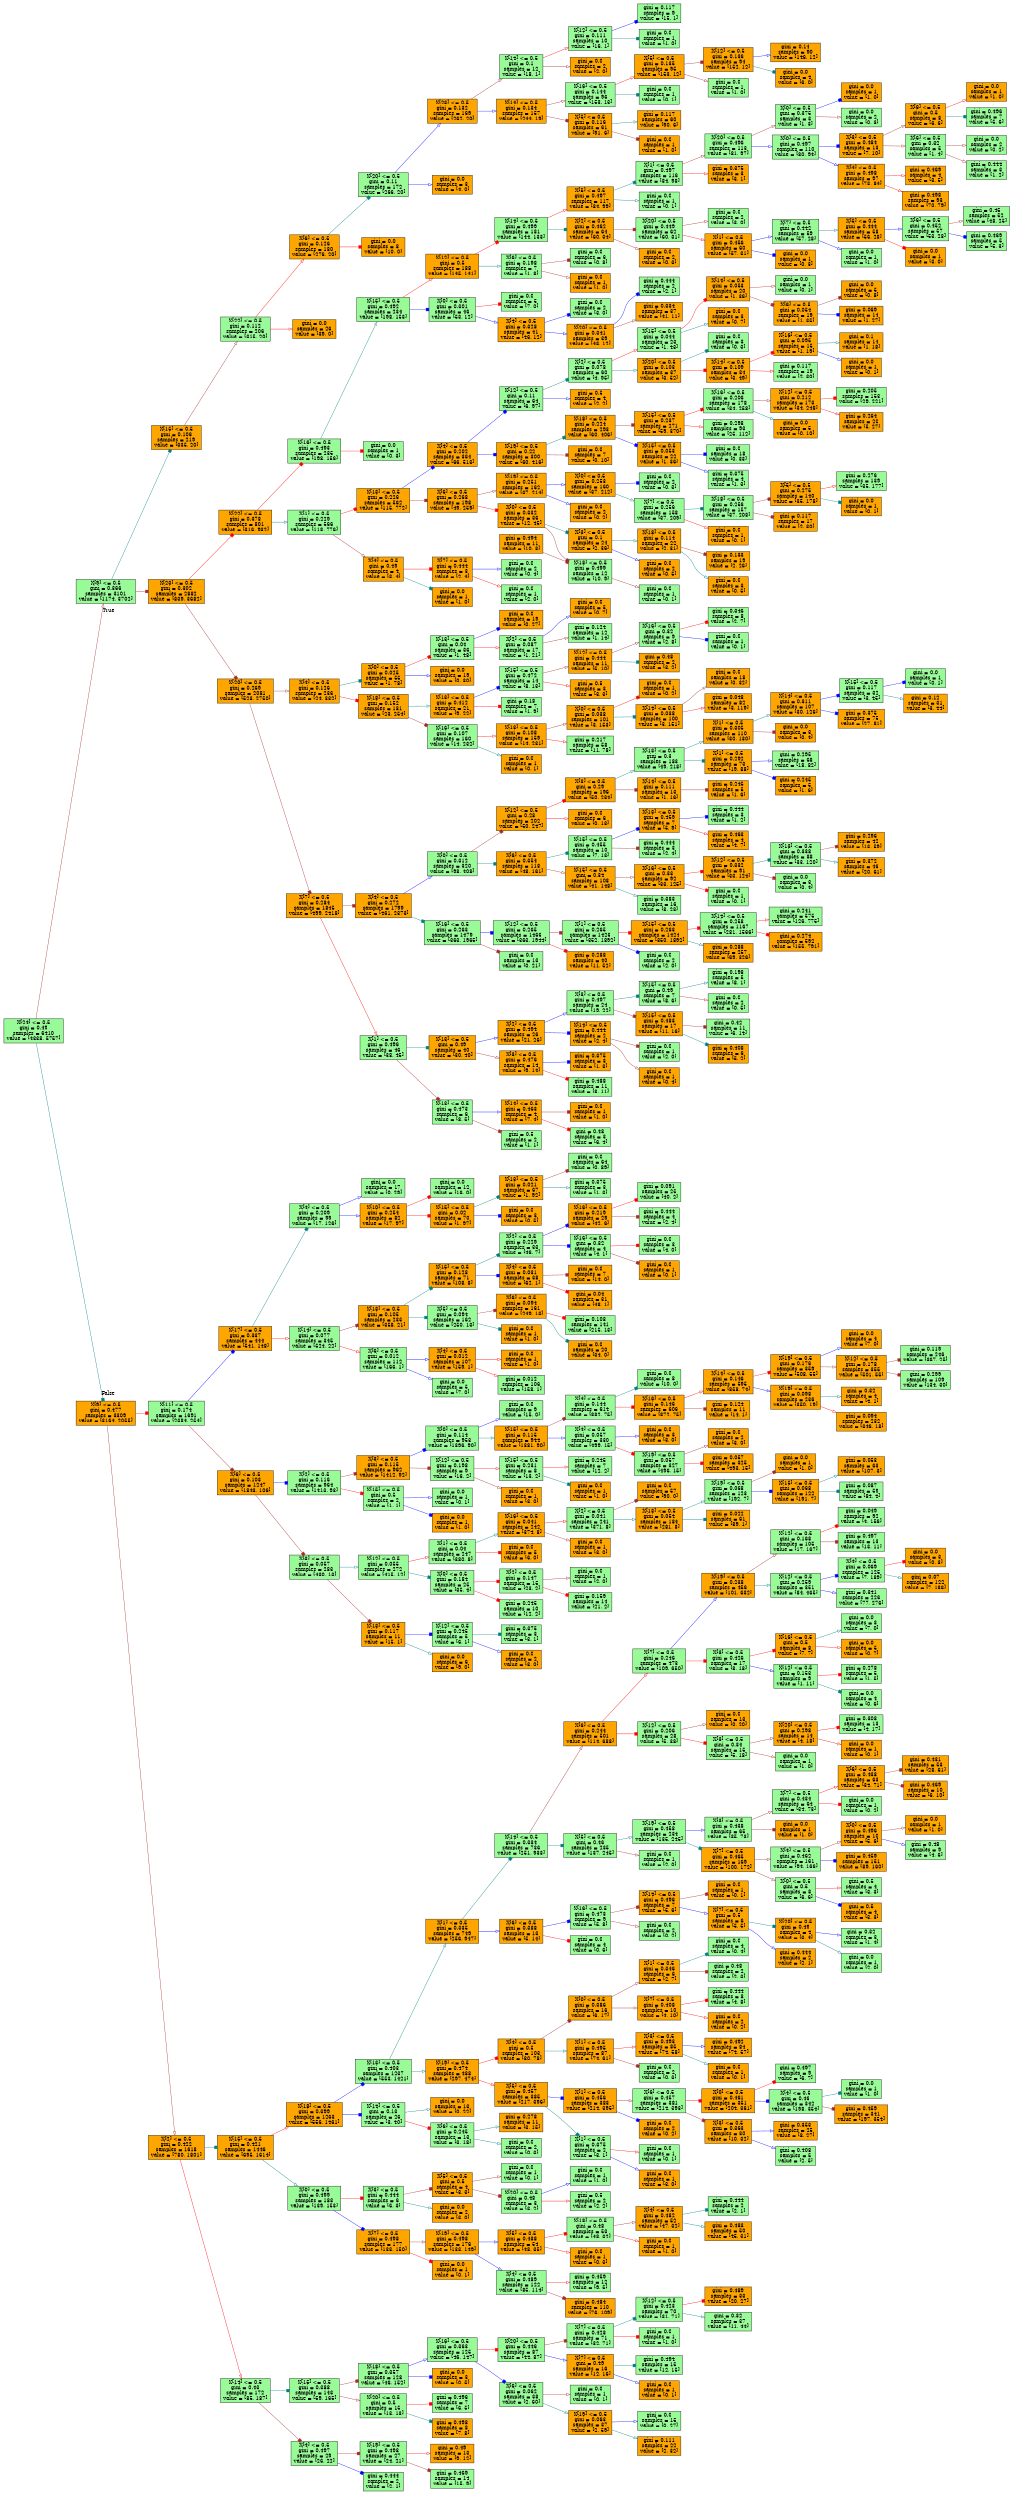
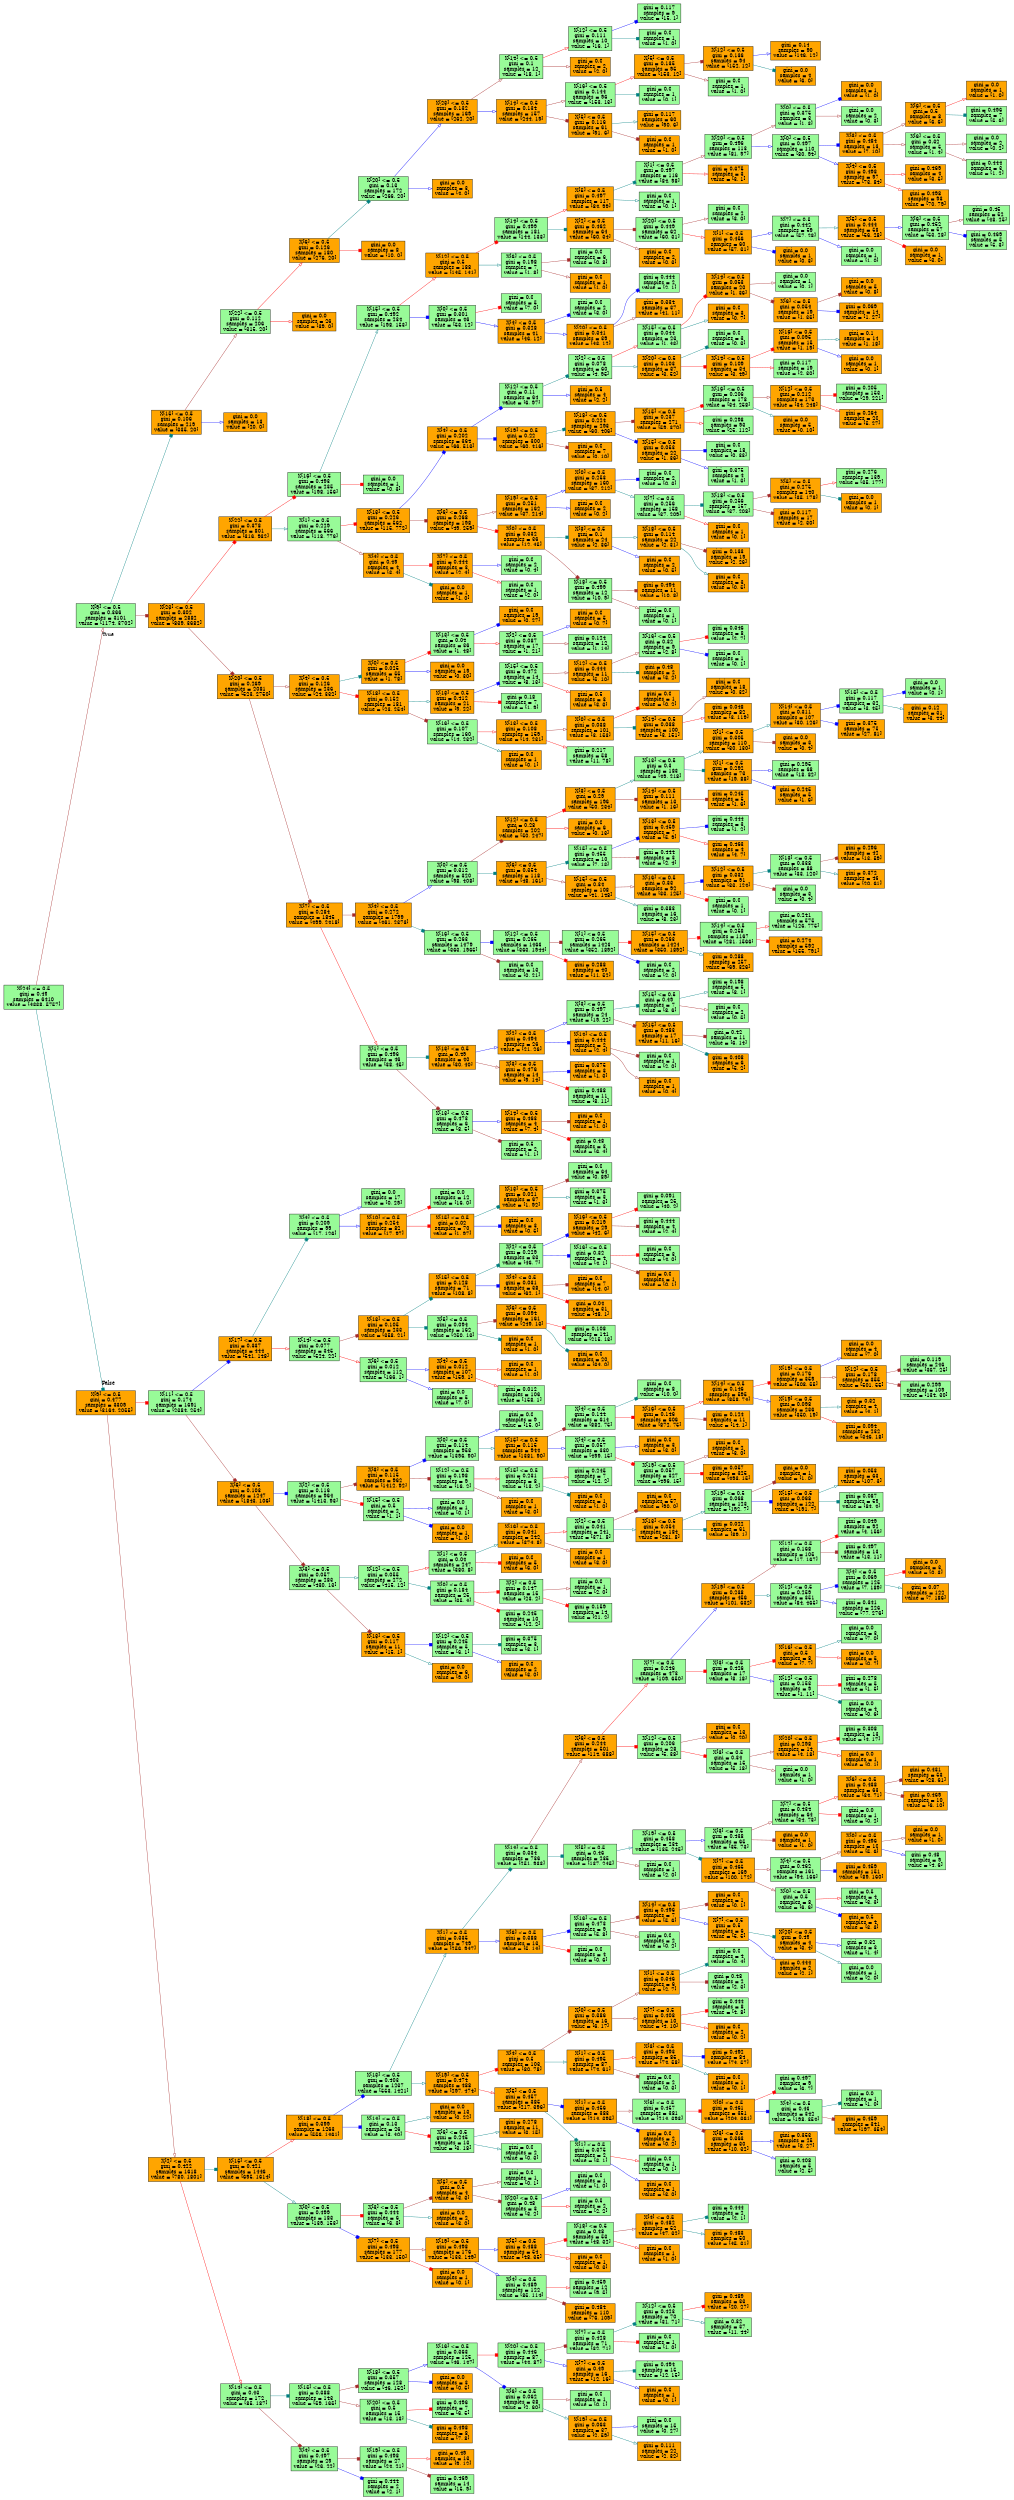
(383, 185) -> (383, 189)
none -> (245, 422)
(554, 557) -> (623, 591)
(692, 873) -> (692, 882)
(692, 2046) -> (692, 2056)
